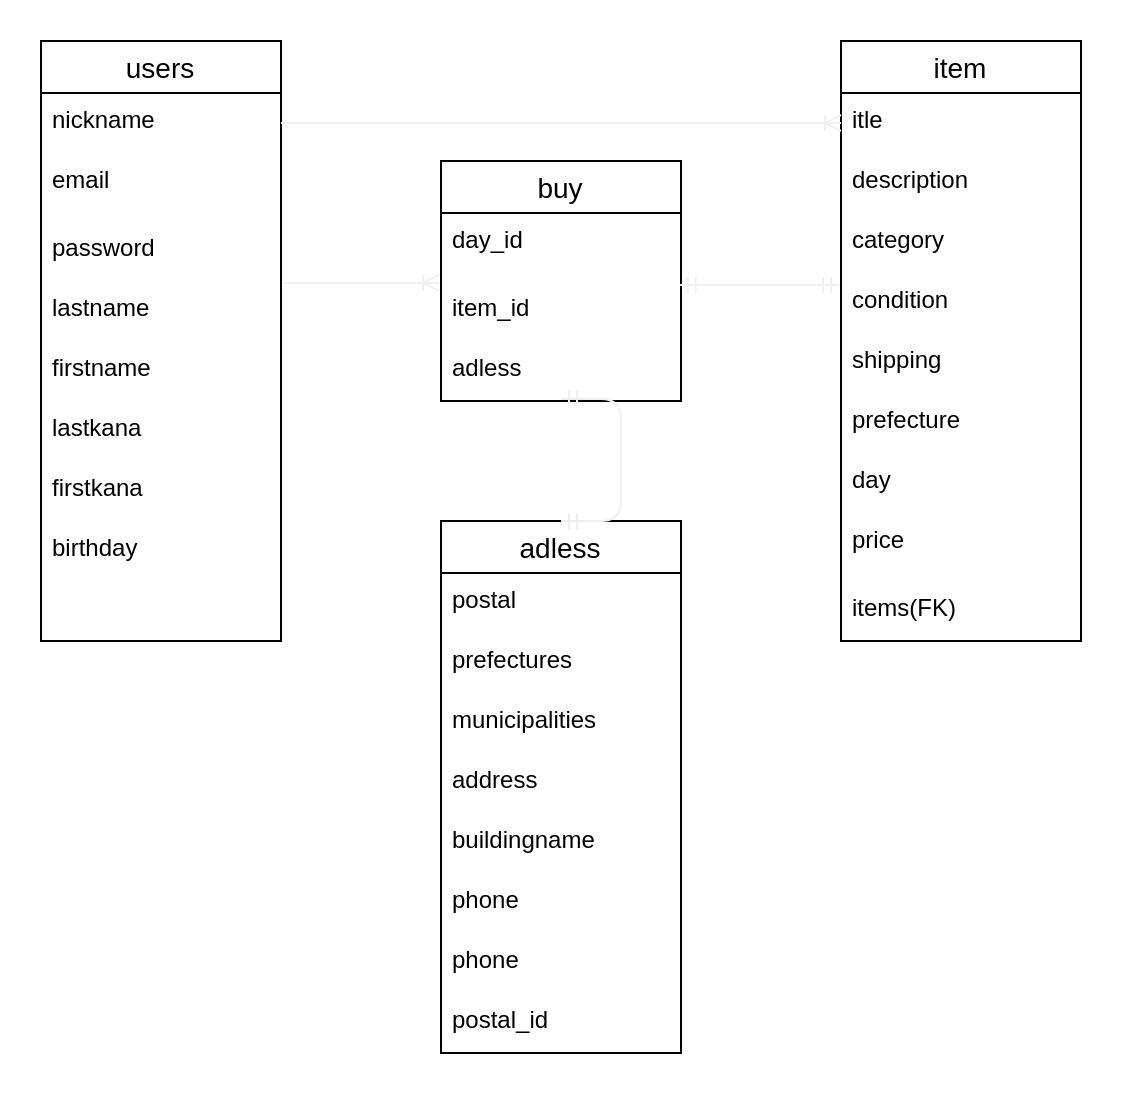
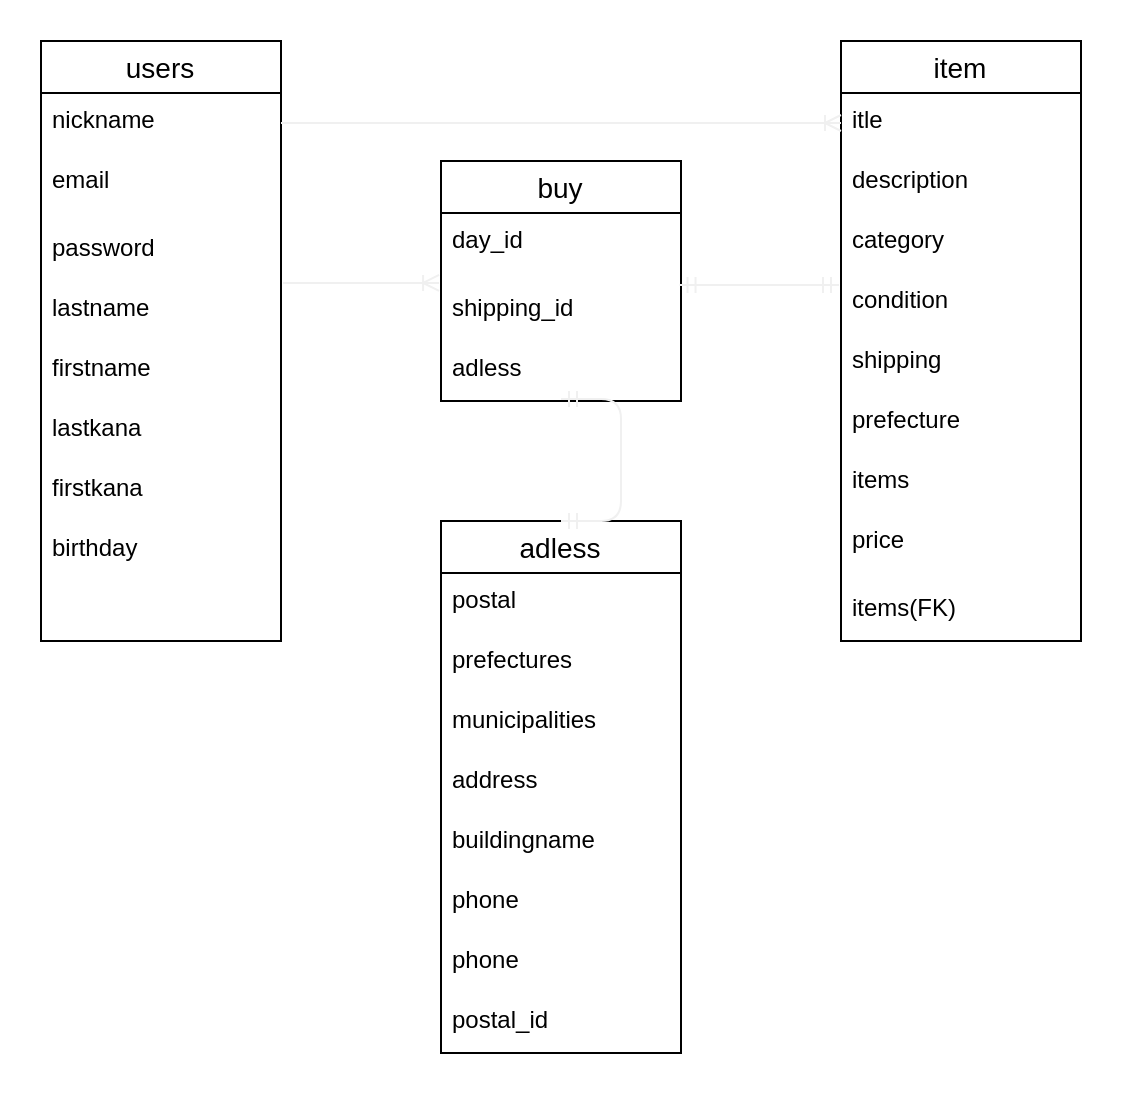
(493, 308) -> (517, 308)
(872, 480) -> (882, 480)
